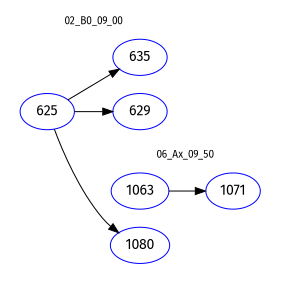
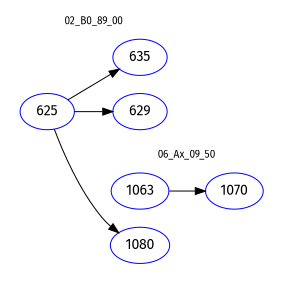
(94, 22) -> (94, 22)
(233, 191) -> (234, 191)
